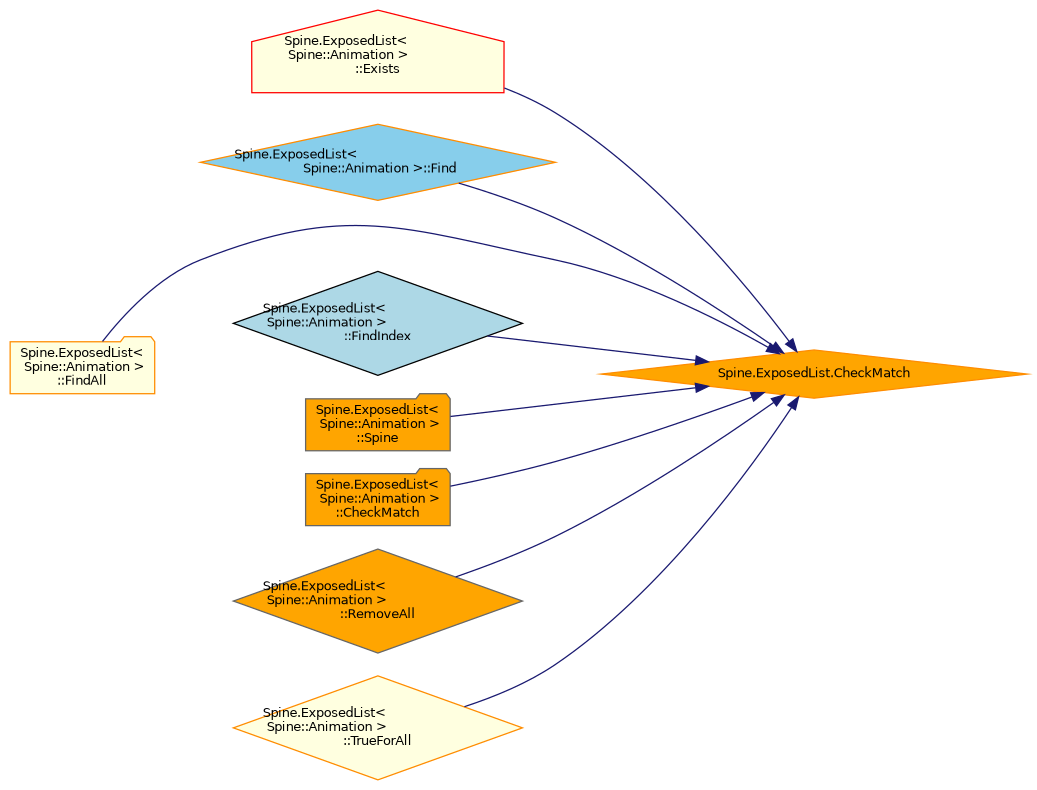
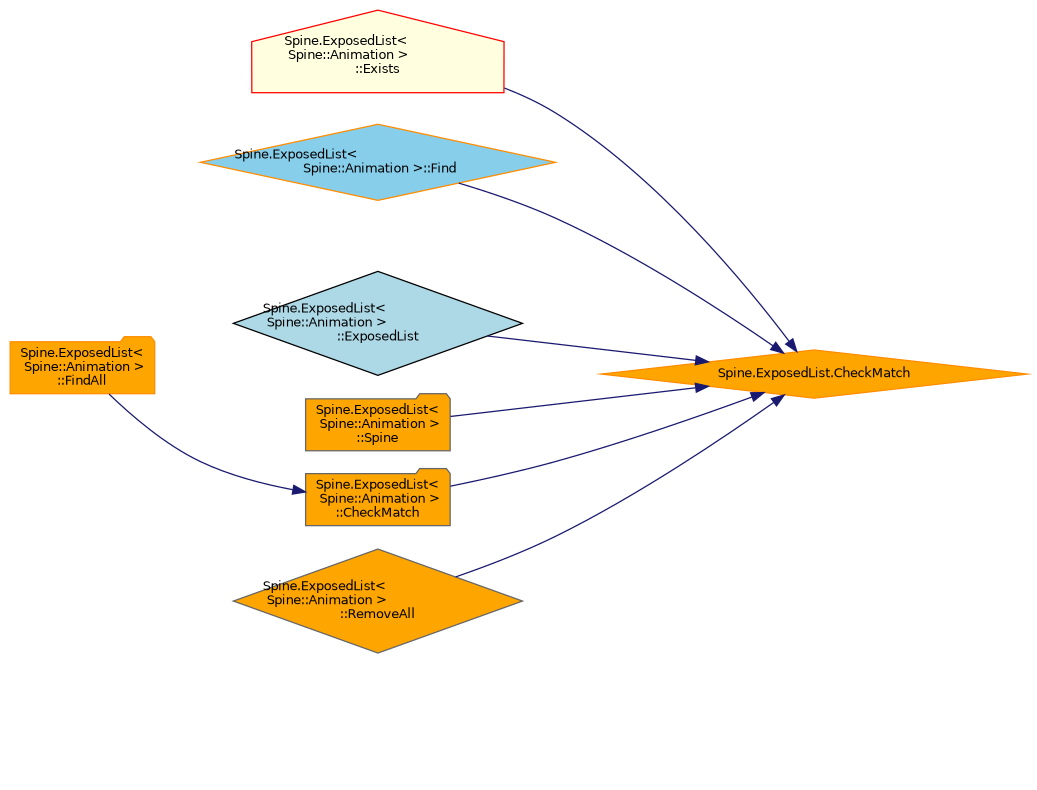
(428, 233) -> (193, 458)
(378, 323) -> (378, 323)
(82, 368) -> (82, 368)
(378, 728) -> none
